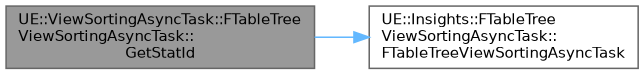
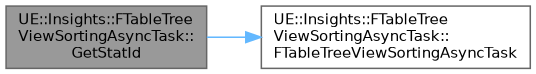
(160, 37) -> (106, 37)
